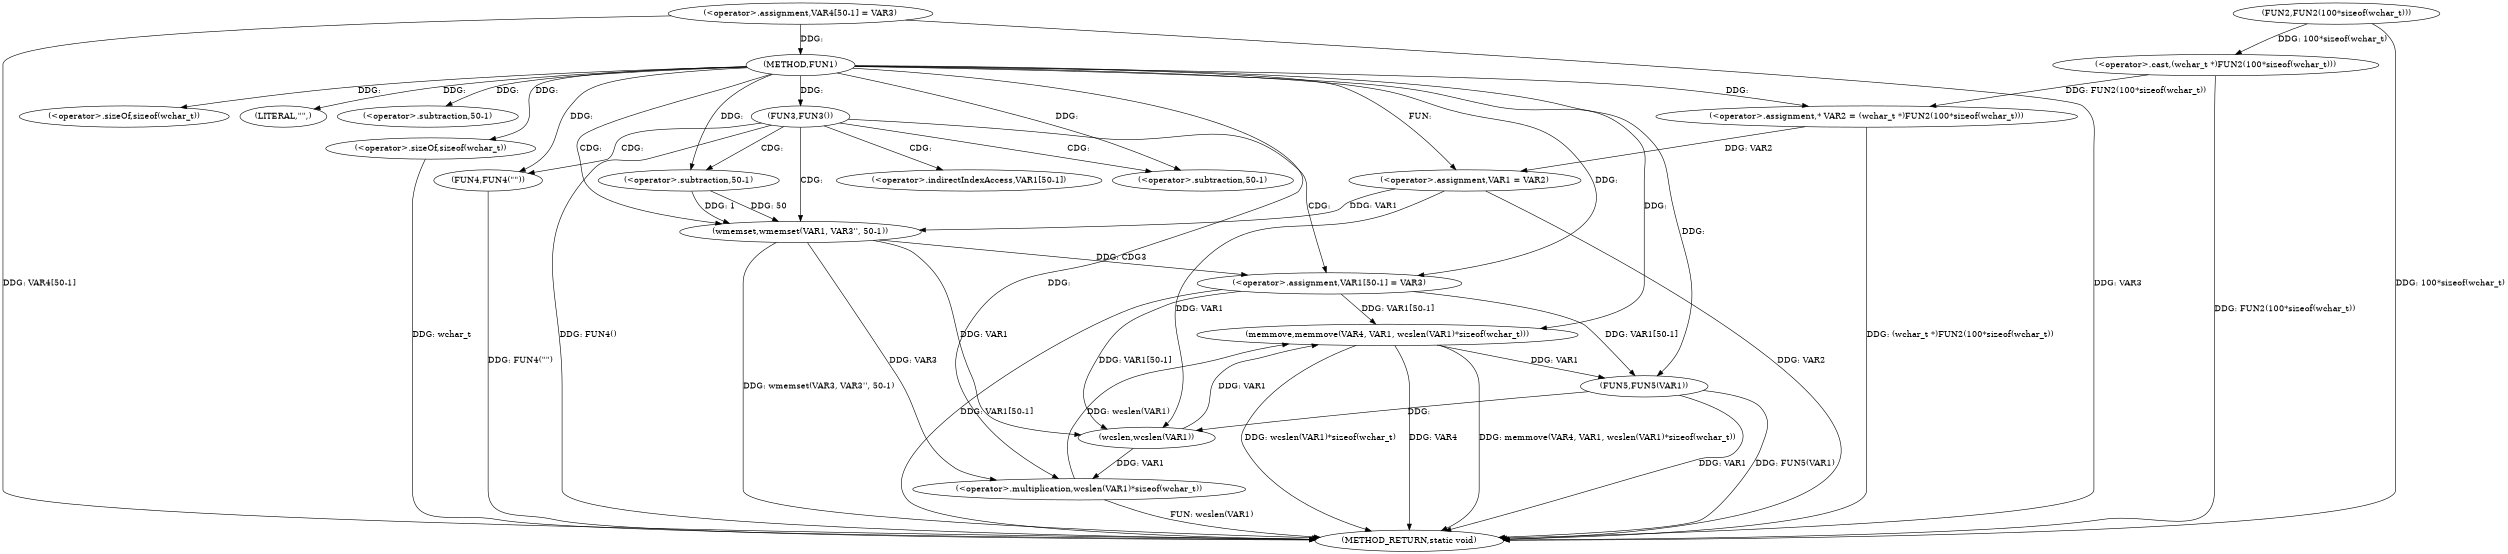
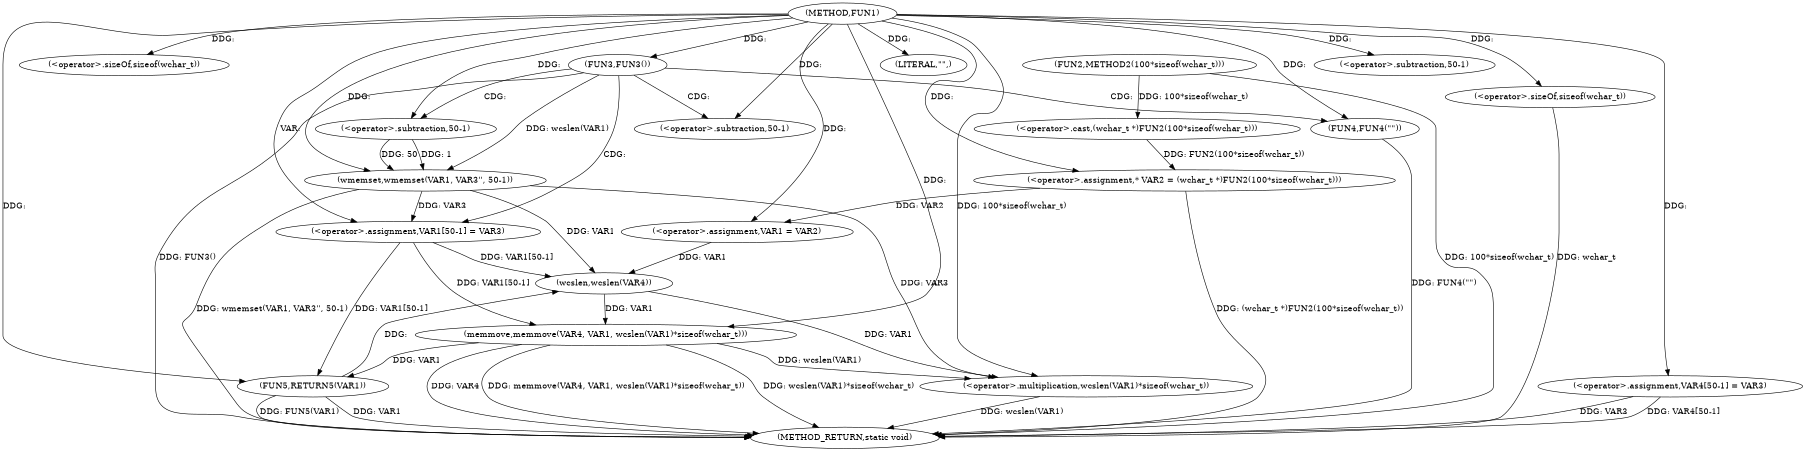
(2336, 14) -> (1140, 65)
(801, 36) -> (1435, 30)
(1421, 117) -> (836, 129)
(593, 149) -> (361, 97)
(813, 180) -> (568, 129)
(969, 180) -> none
(1608, 180) -> (292, 129)
(1163, 224) -> none
(1122, 258) -> (443, 206)
(1061, 283) -> (1012, 206)
(588, 335) -> (188, 258)
(1143, 375) -> (839, 370)
(819, 386) -> (272, 309)
(1644, 386) -> (313, 386)
(1822, 410) -> none
(1147, 438) -> (604, 283)
(908, 500) -> none
(1212, 515) -> (1022, 412)
(2078, 522) -> none
